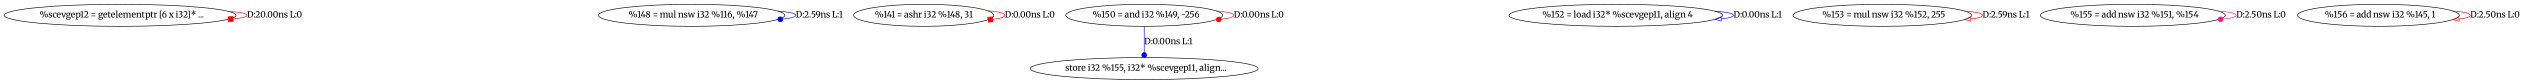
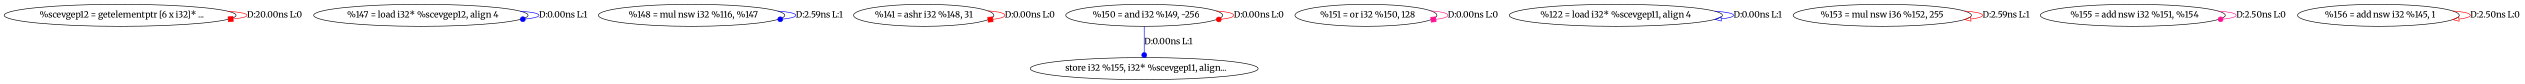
none -> (421, 15)
none -> (1366, 15)
(1616, 15) -> (1616, 15)
(1882, 15) -> (1882, 15)
